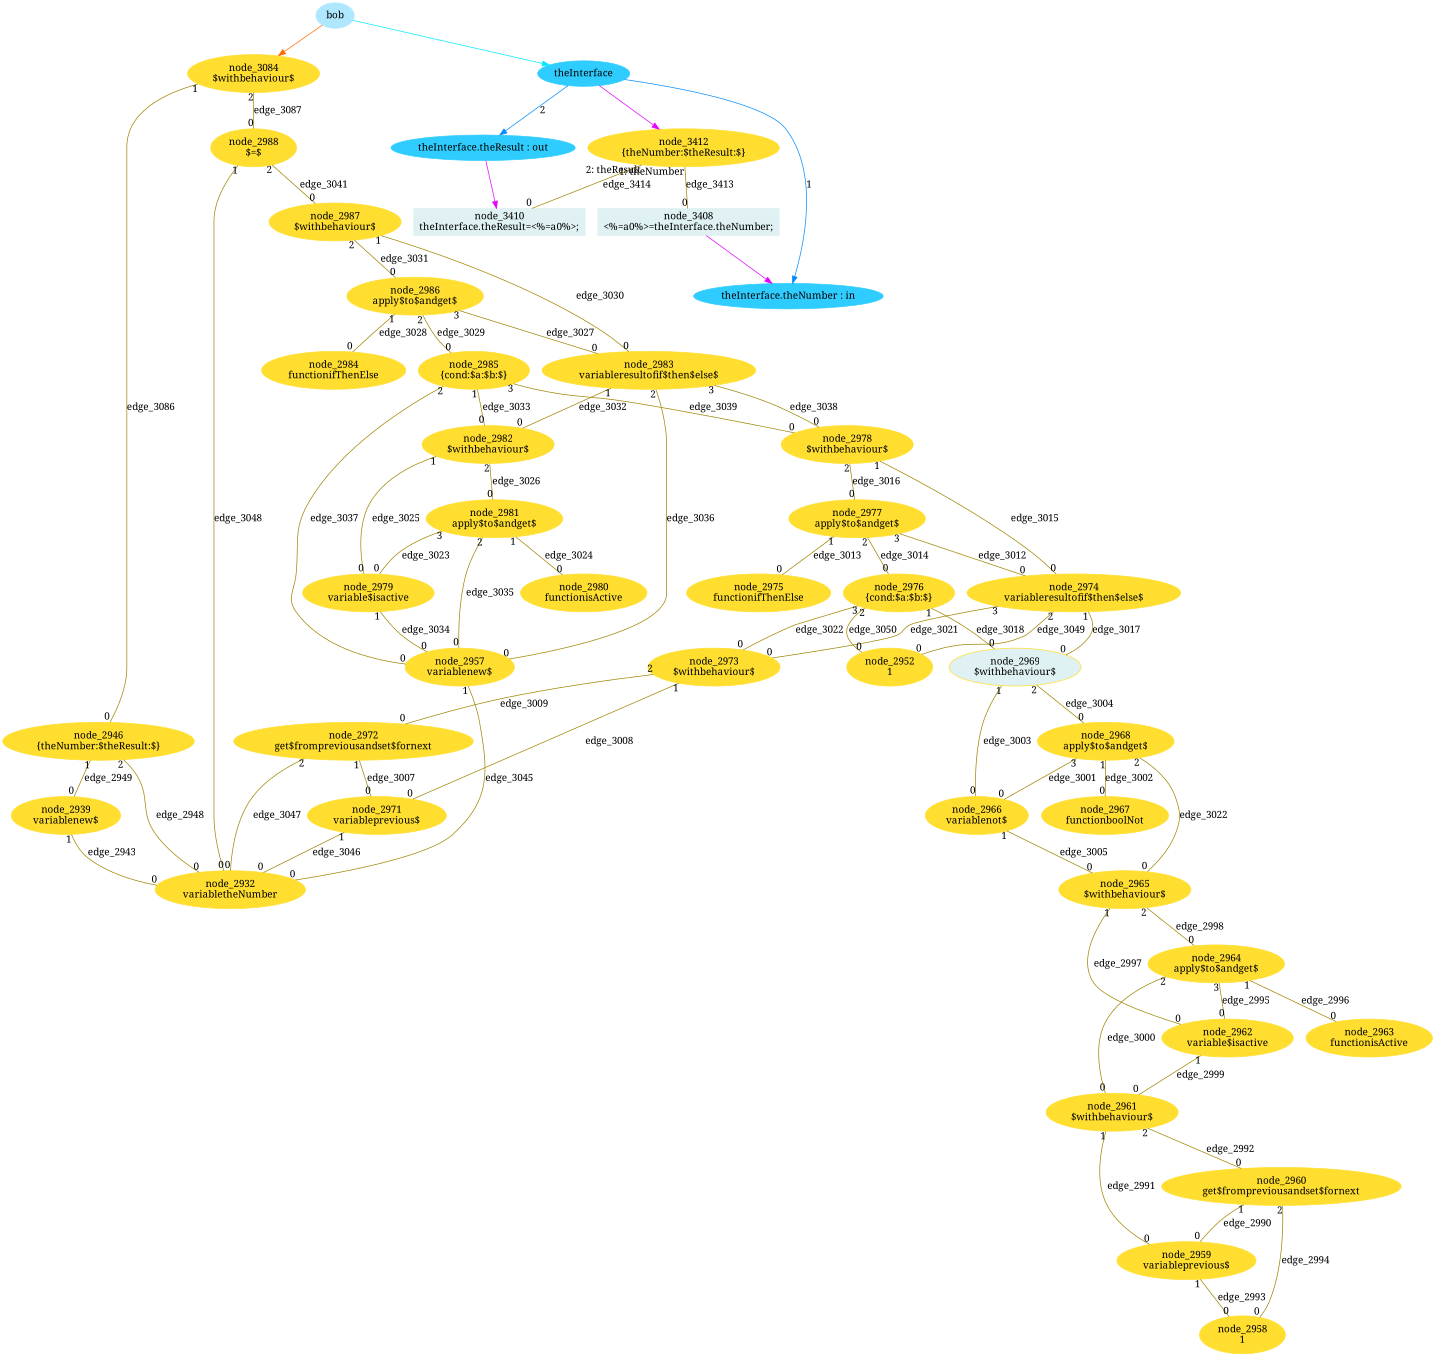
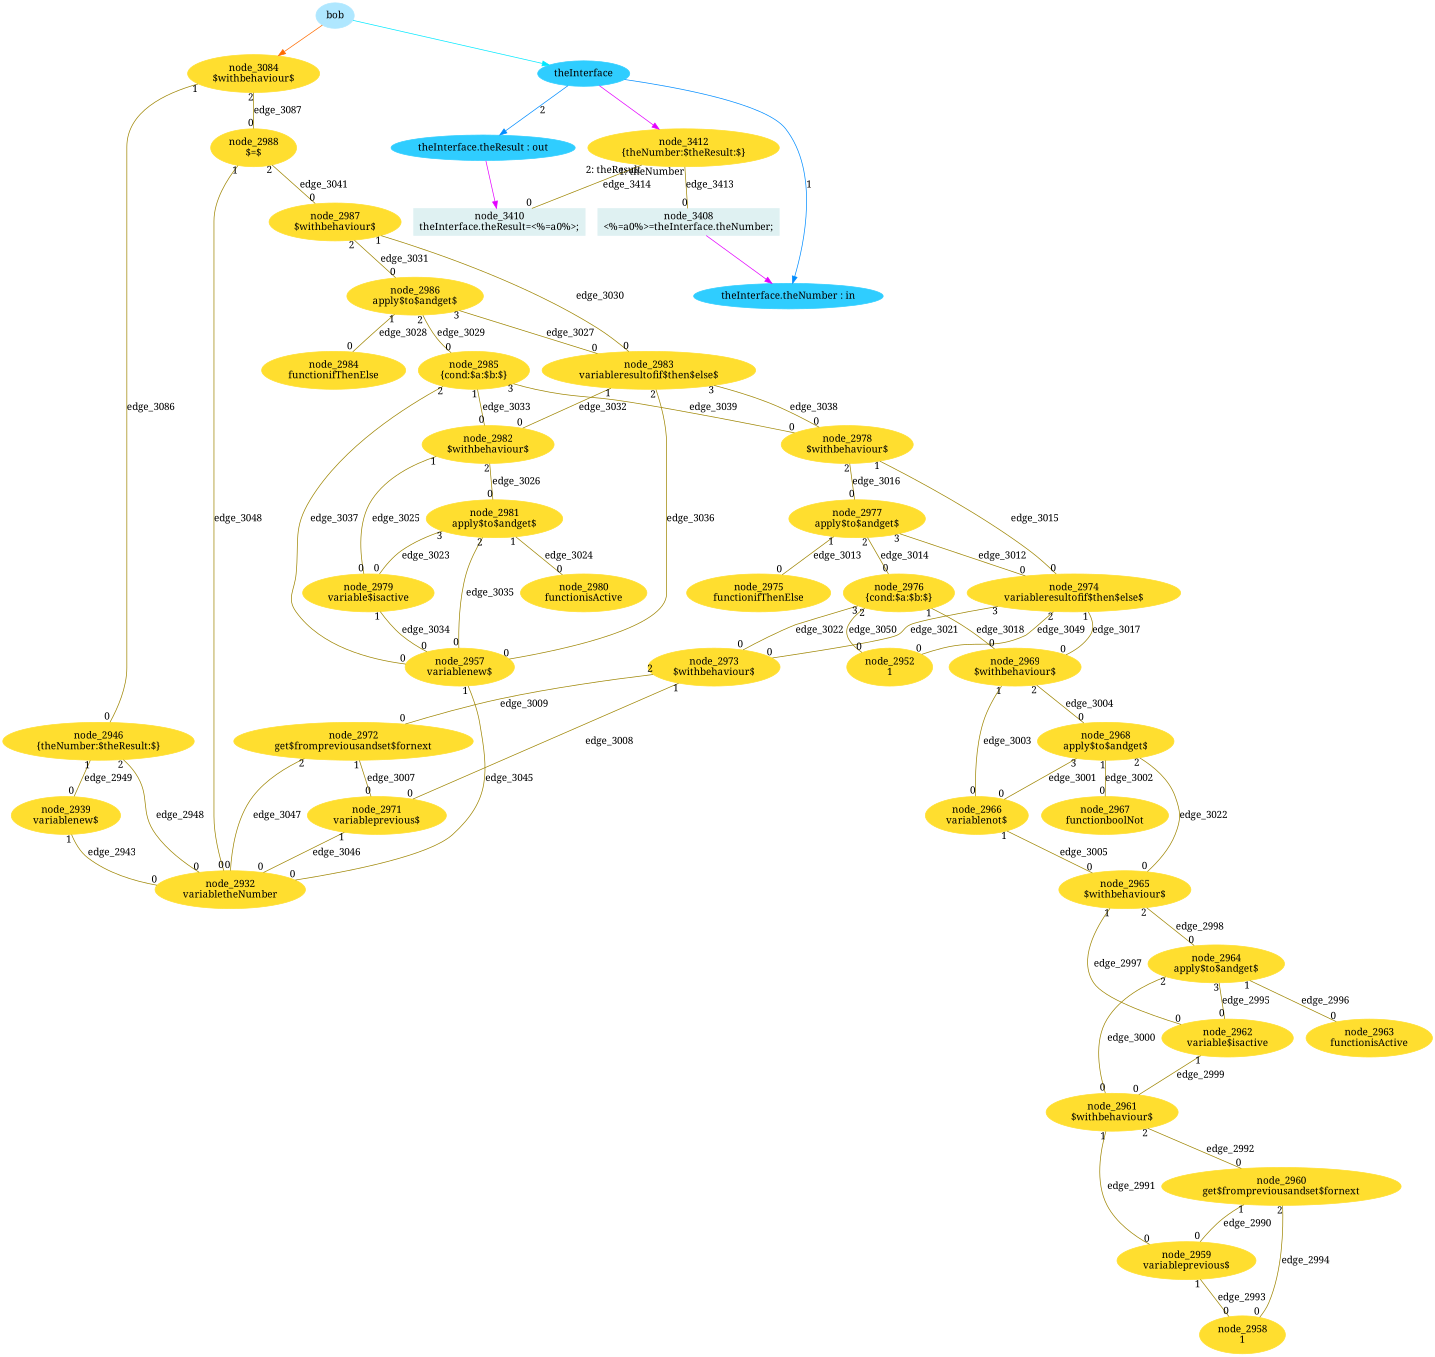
(1015, 667) -> (1015, 667)
